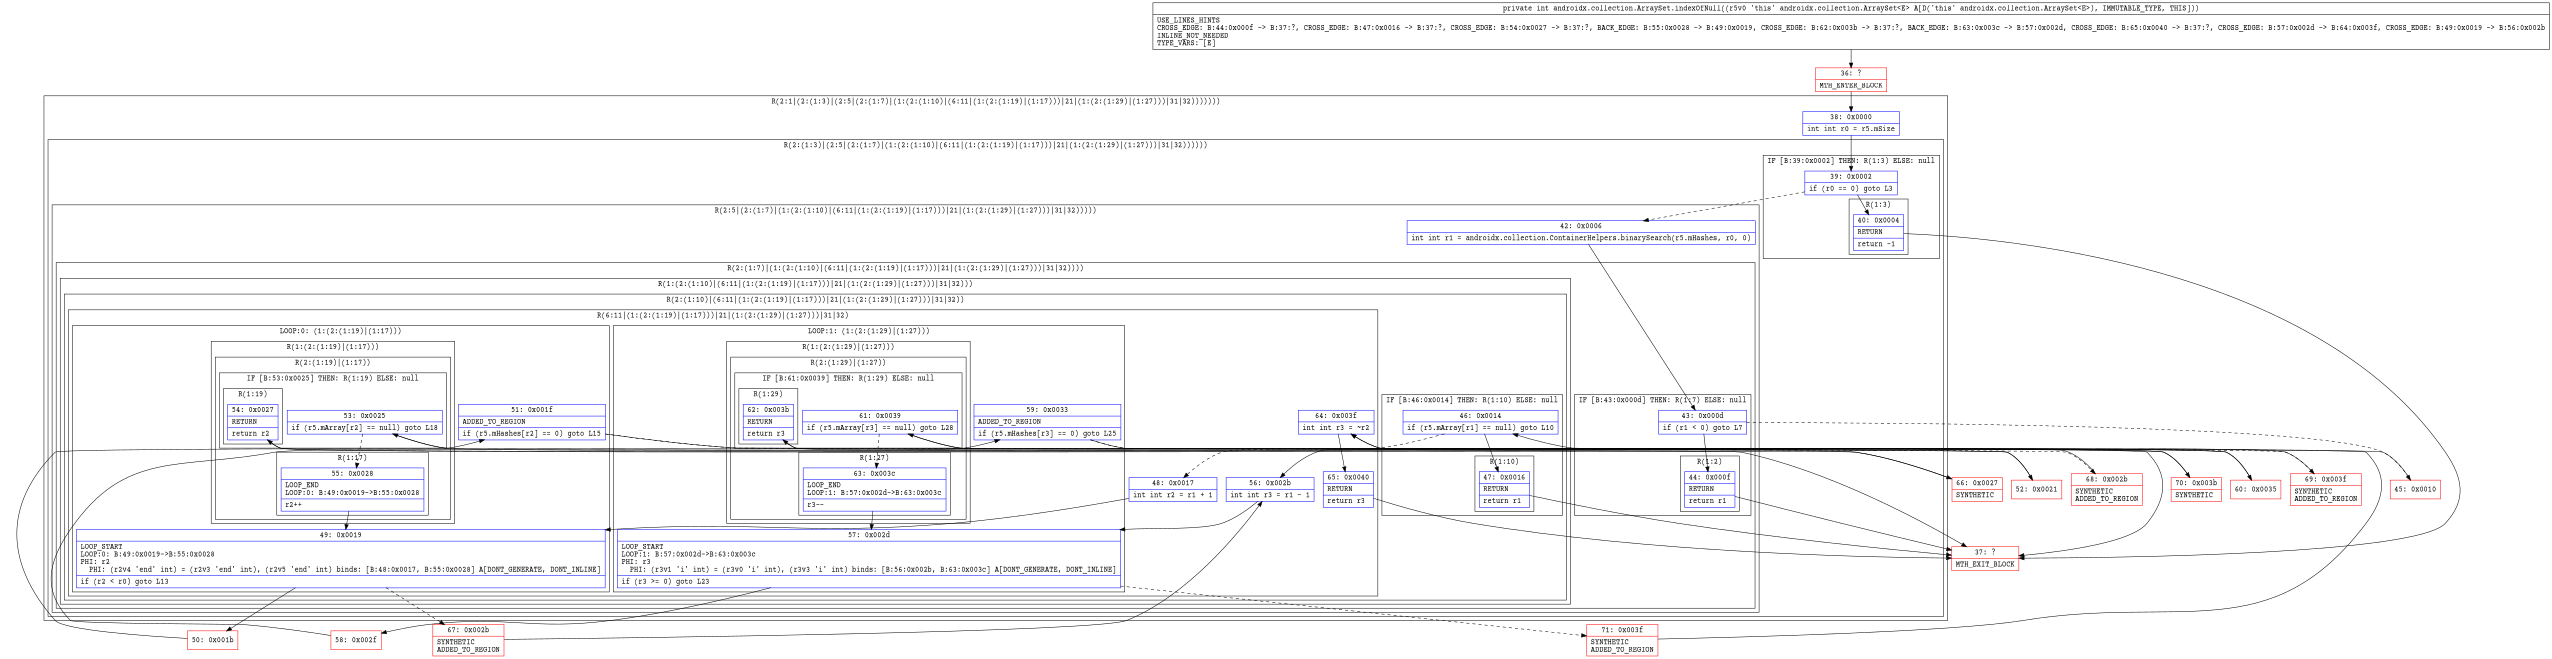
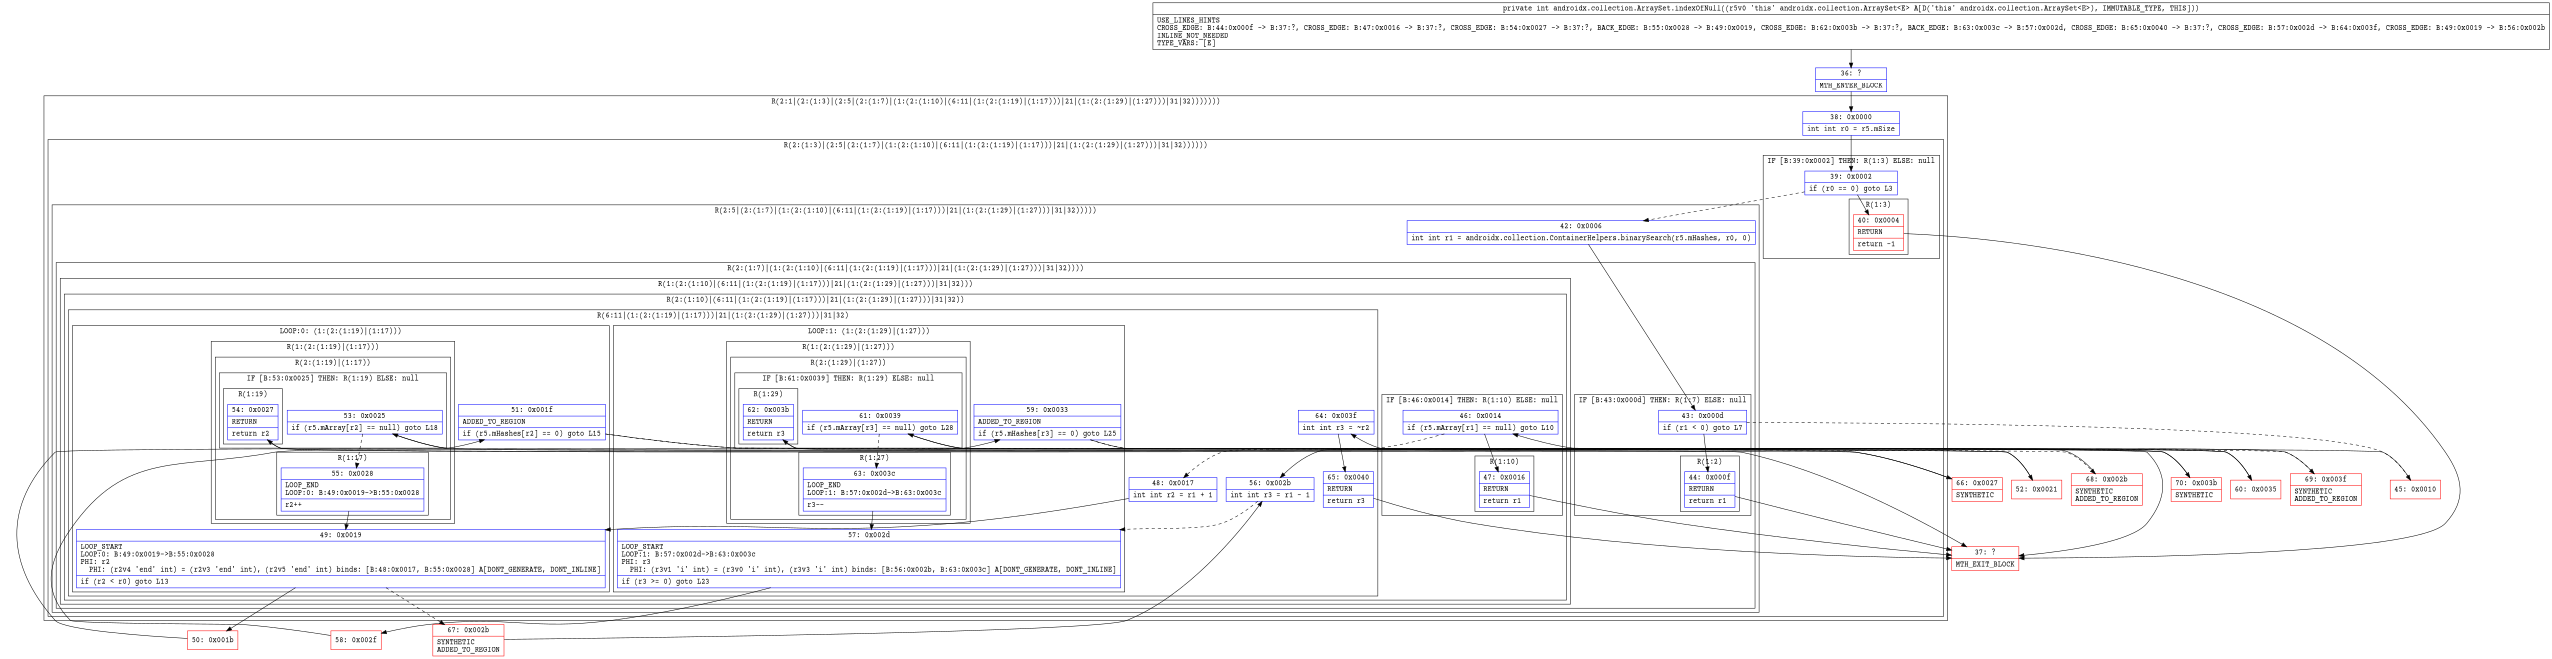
(1851, 80) -> (1851, 80)
(1879, 233) -> (1879, 233)
(1195, 527) -> (1195, 527)
(1622, 640) -> none
